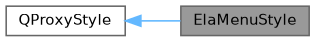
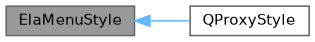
(161, 21) -> (170, 21)
